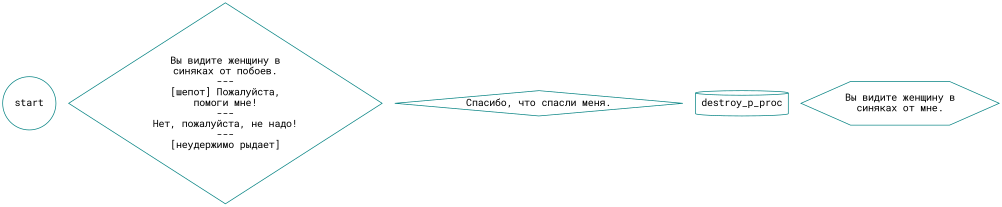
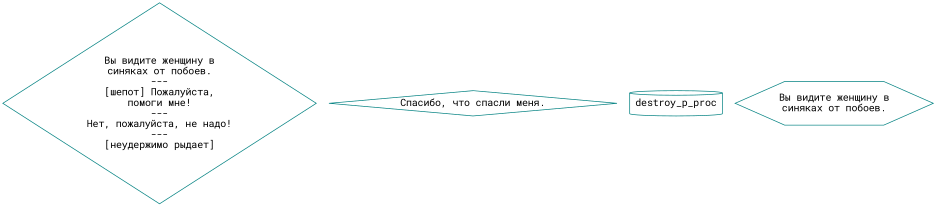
(29, 103) -> none
(900, 103) -> (834, 103)
